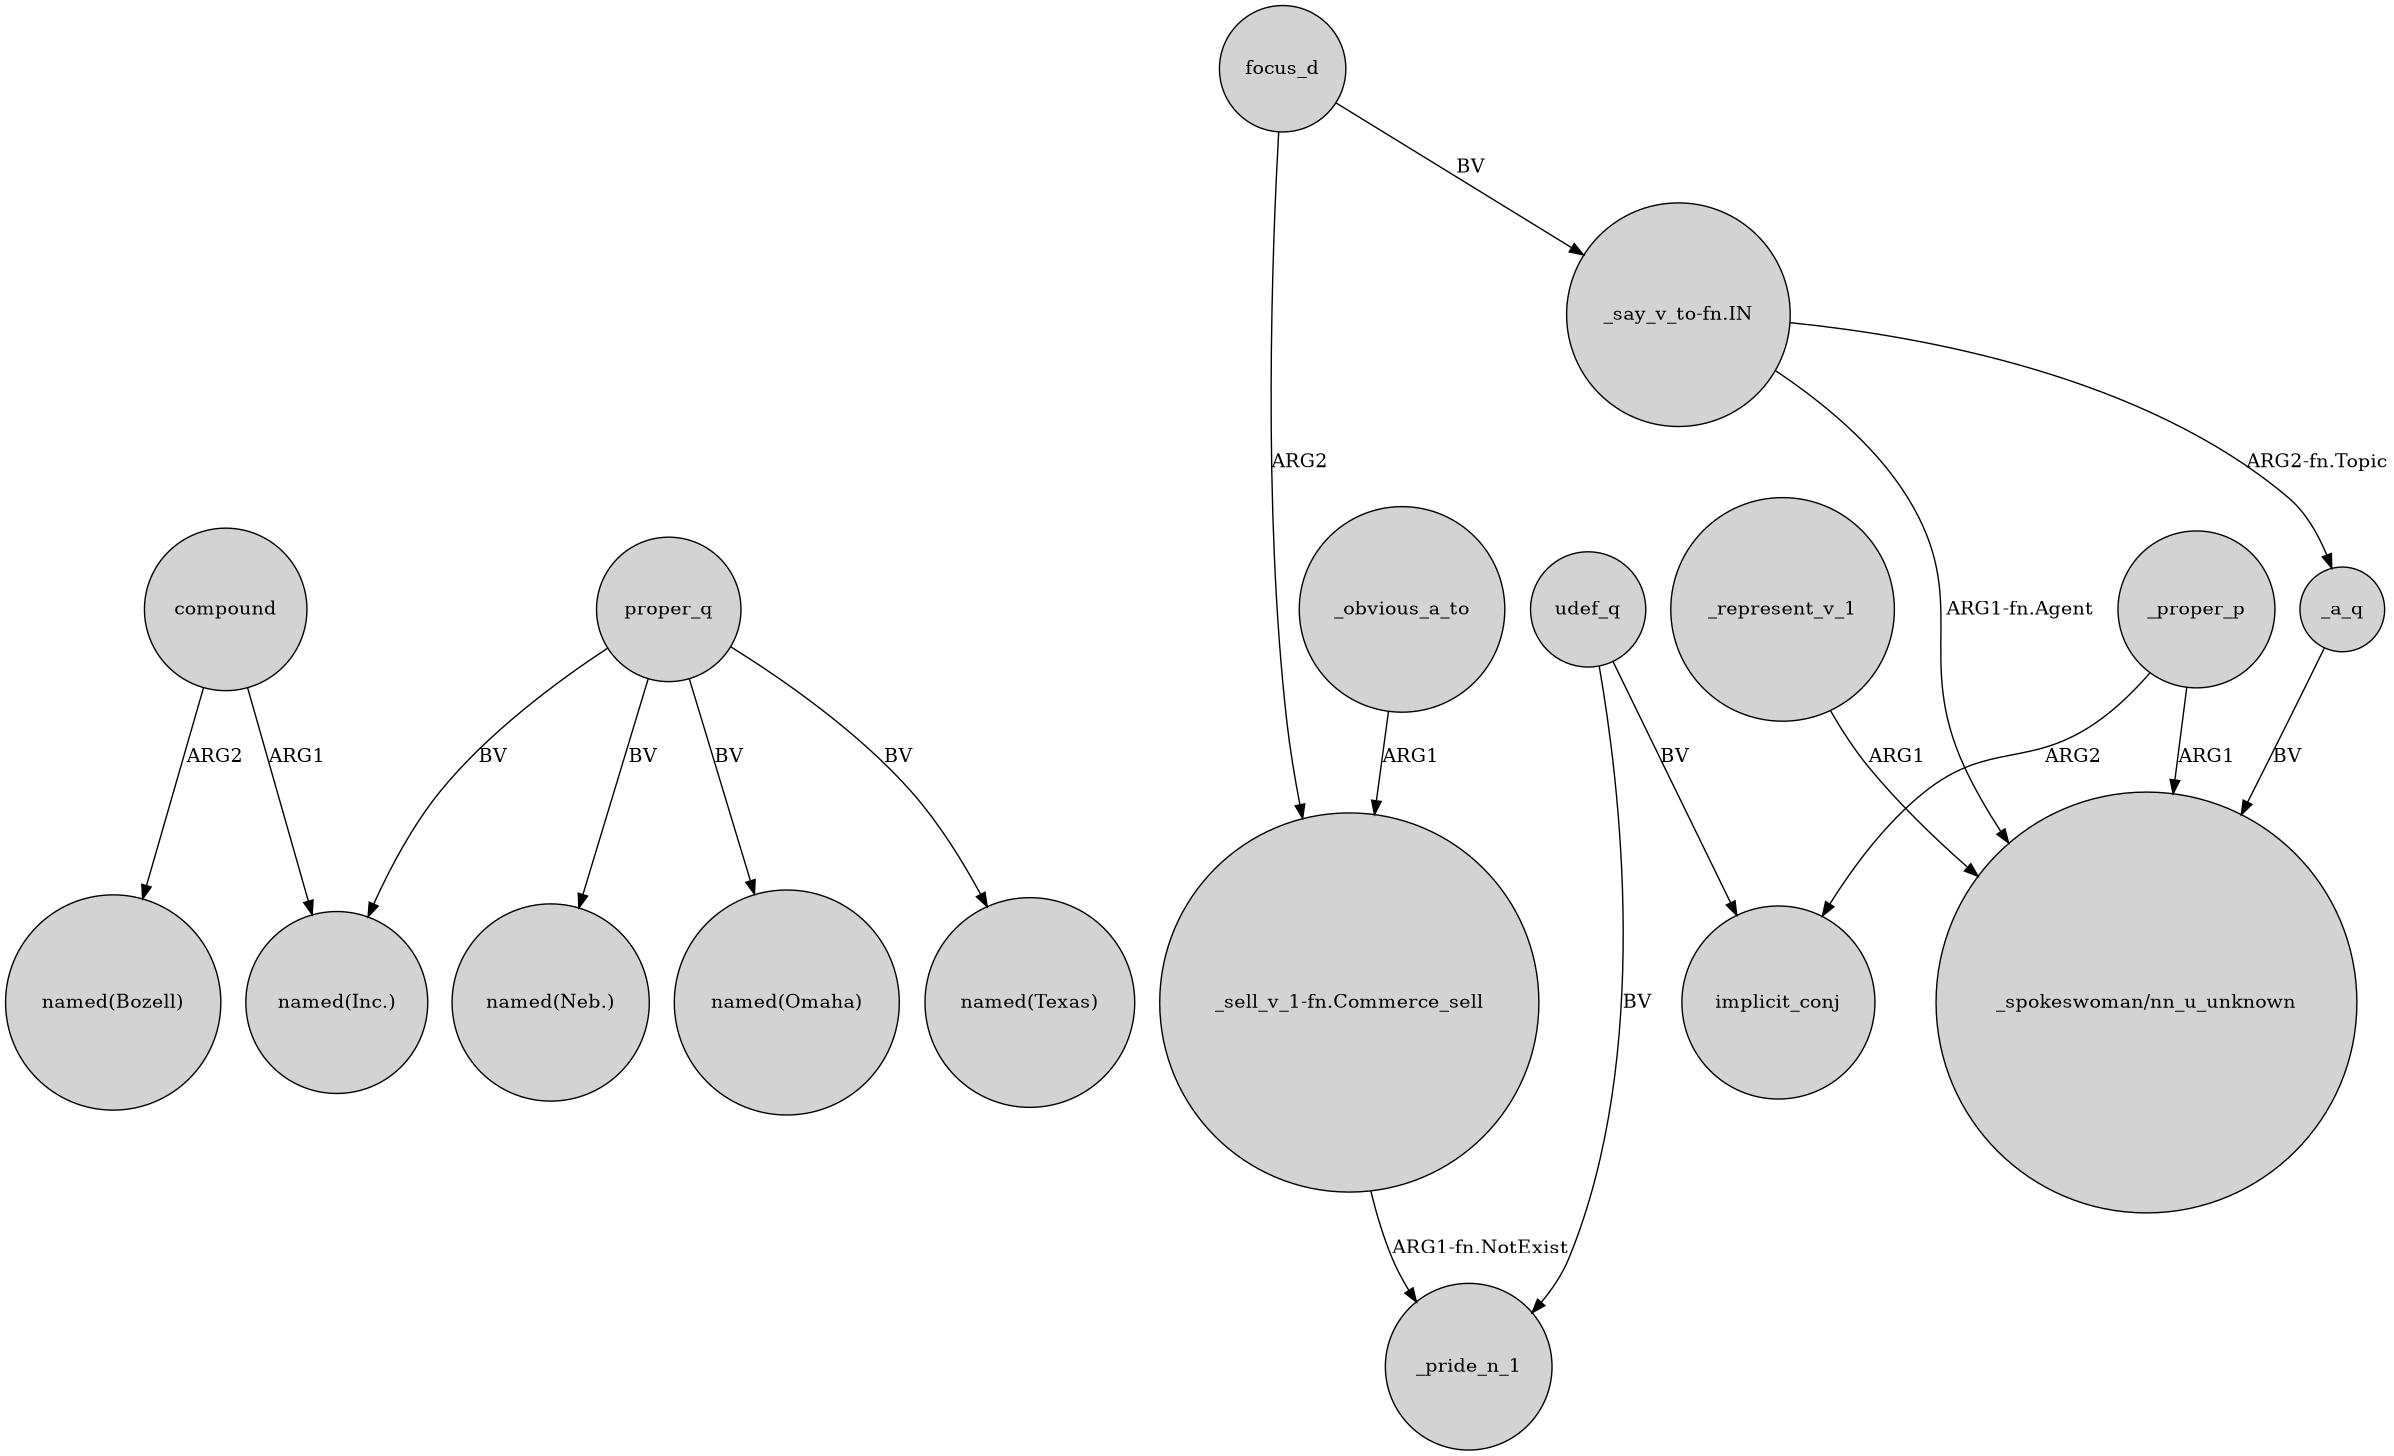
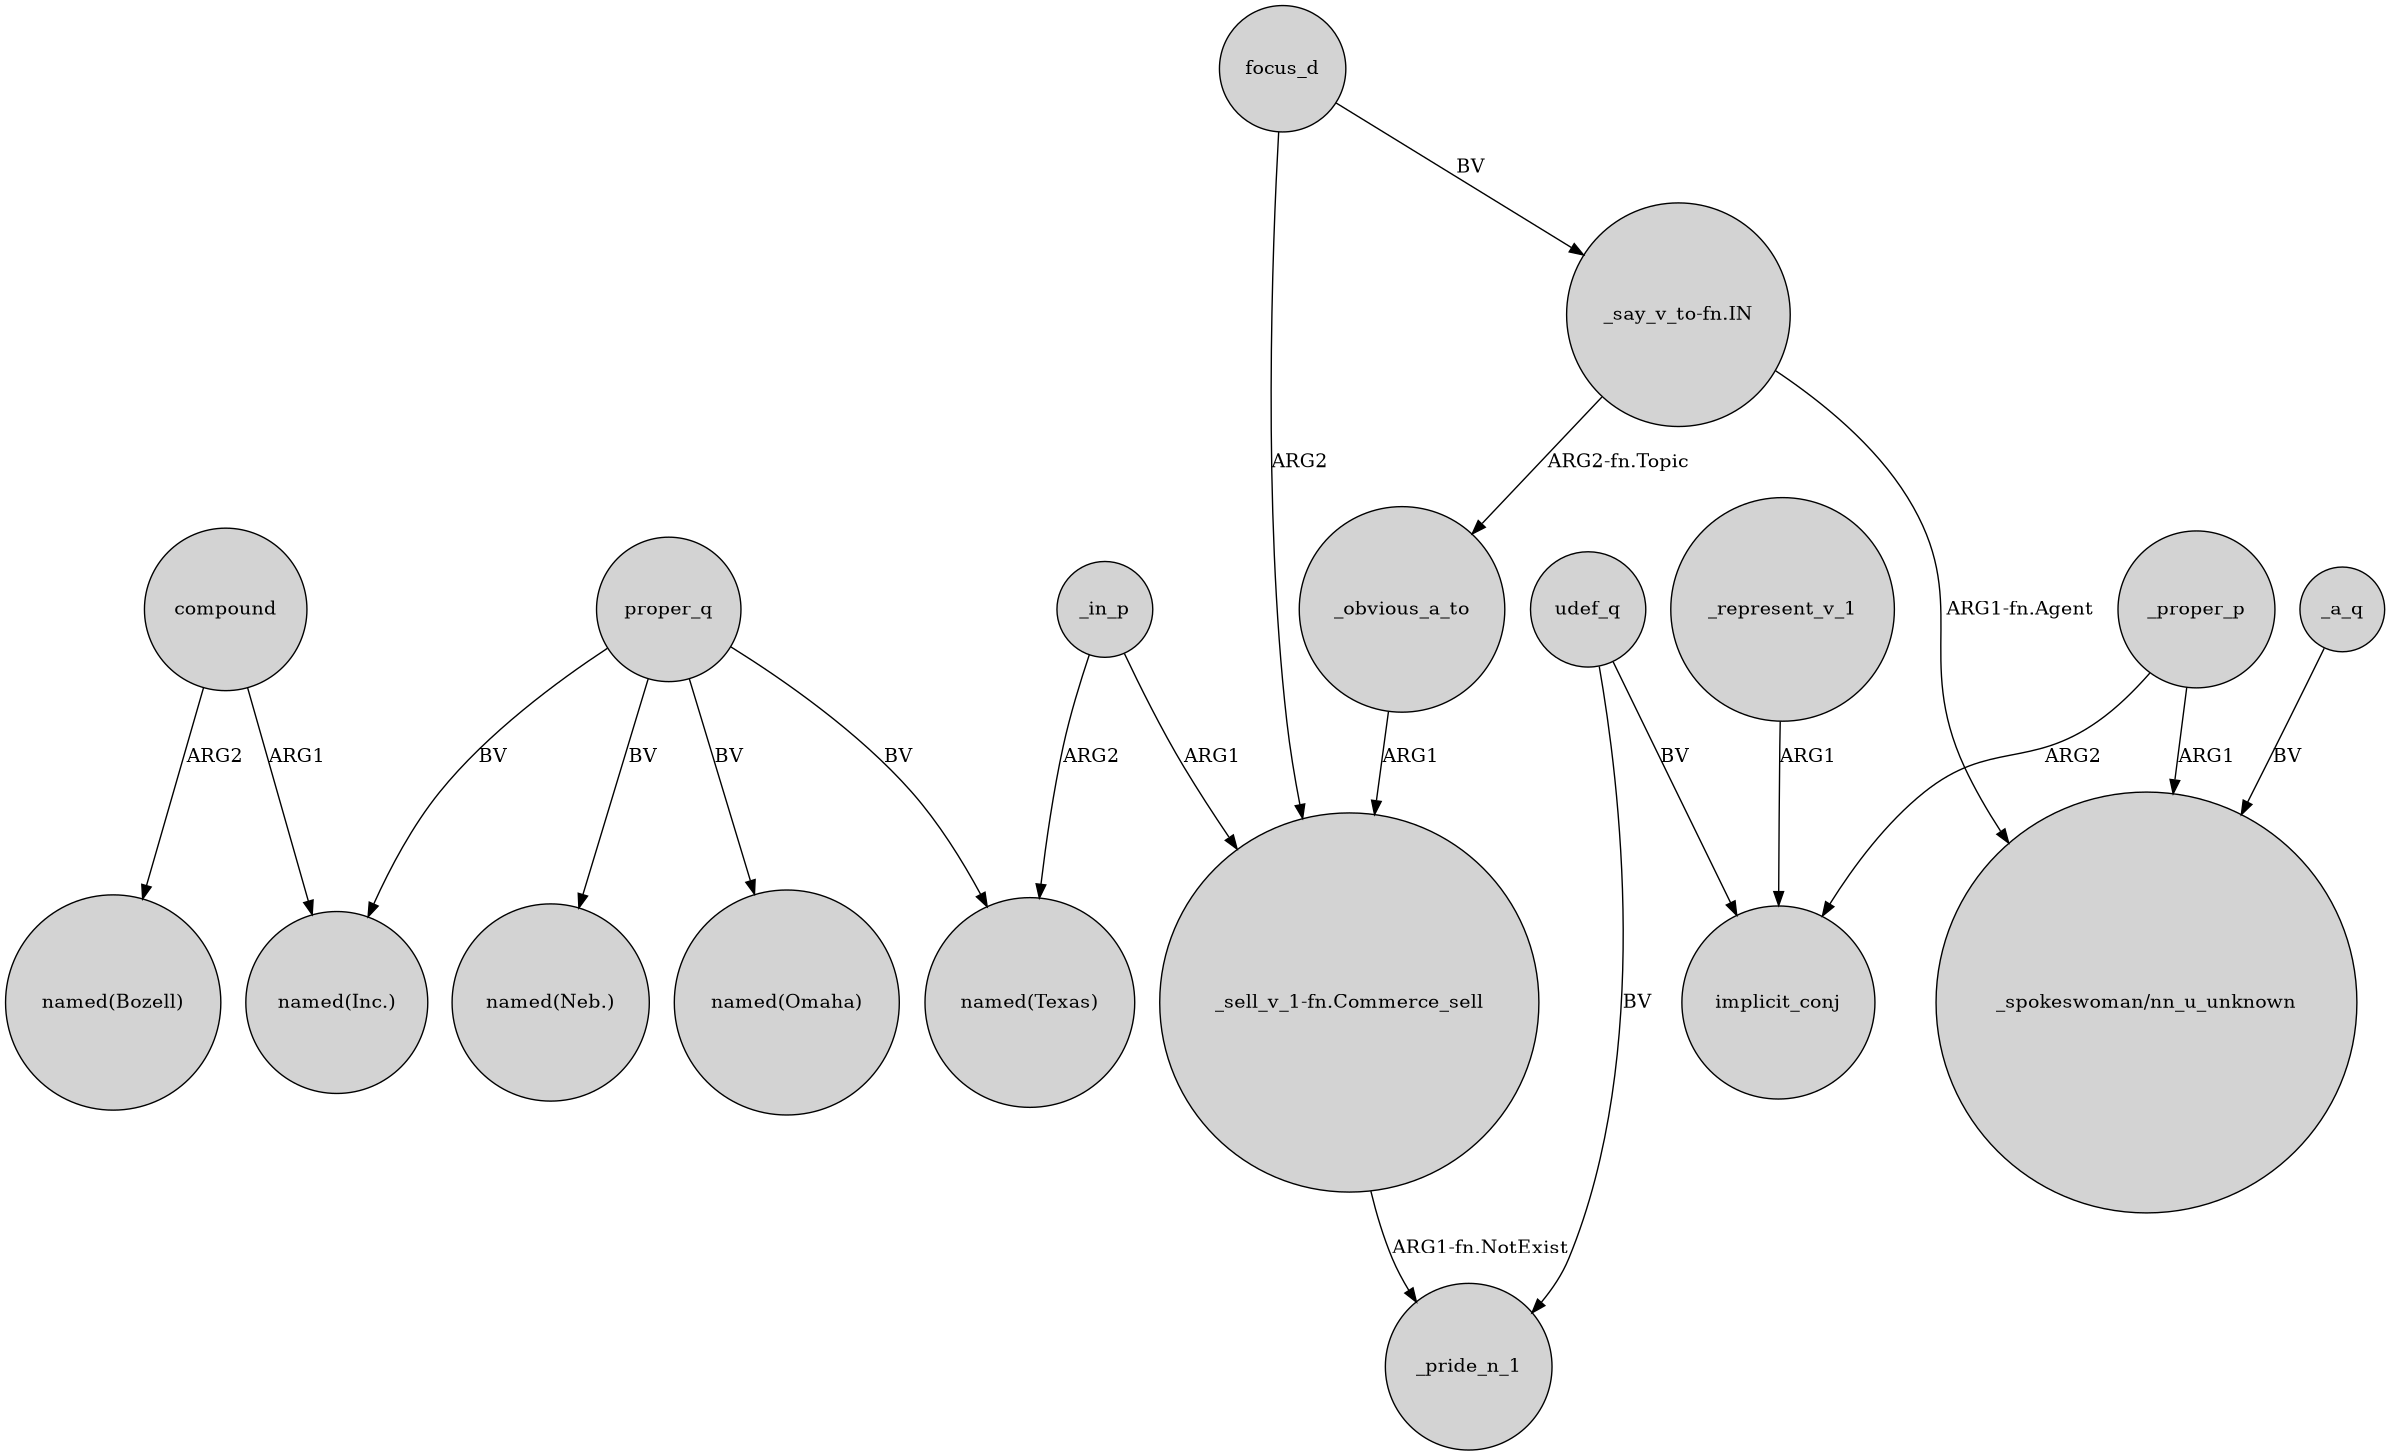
(2085, 386) -> (1542, 460)
none -> (1105, 609)
(1892, 794) -> (1779, 806)
